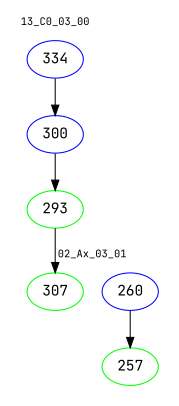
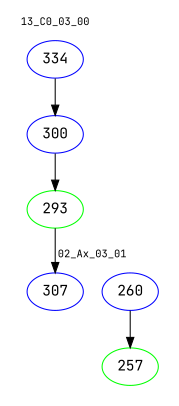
(55, 292) -> (55, 292)
